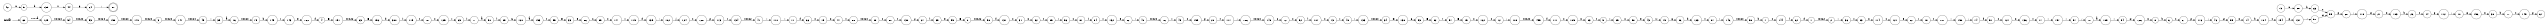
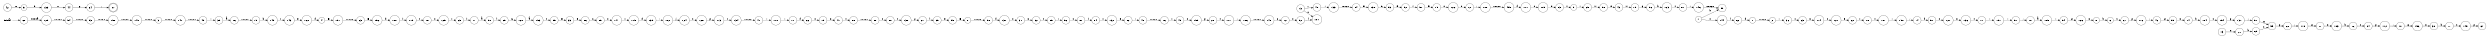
(395, 20) -> (395, 20)
(1324, 20) -> (1308, 13)
(1758, 20) -> (1709, 14)
